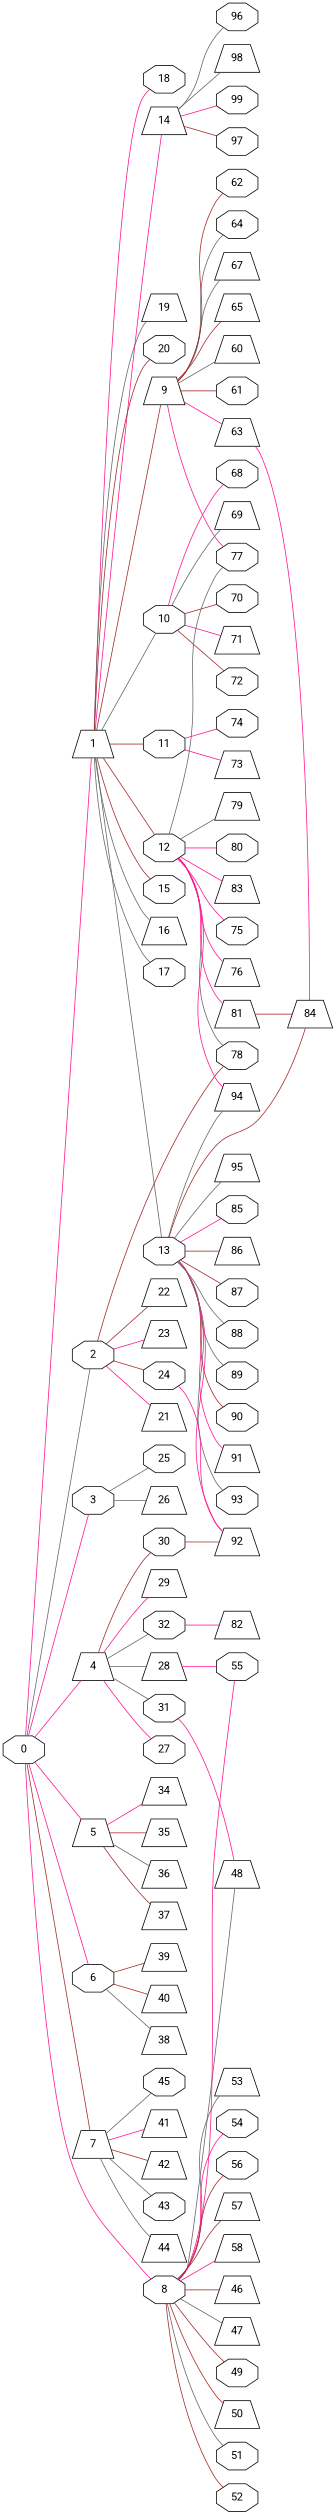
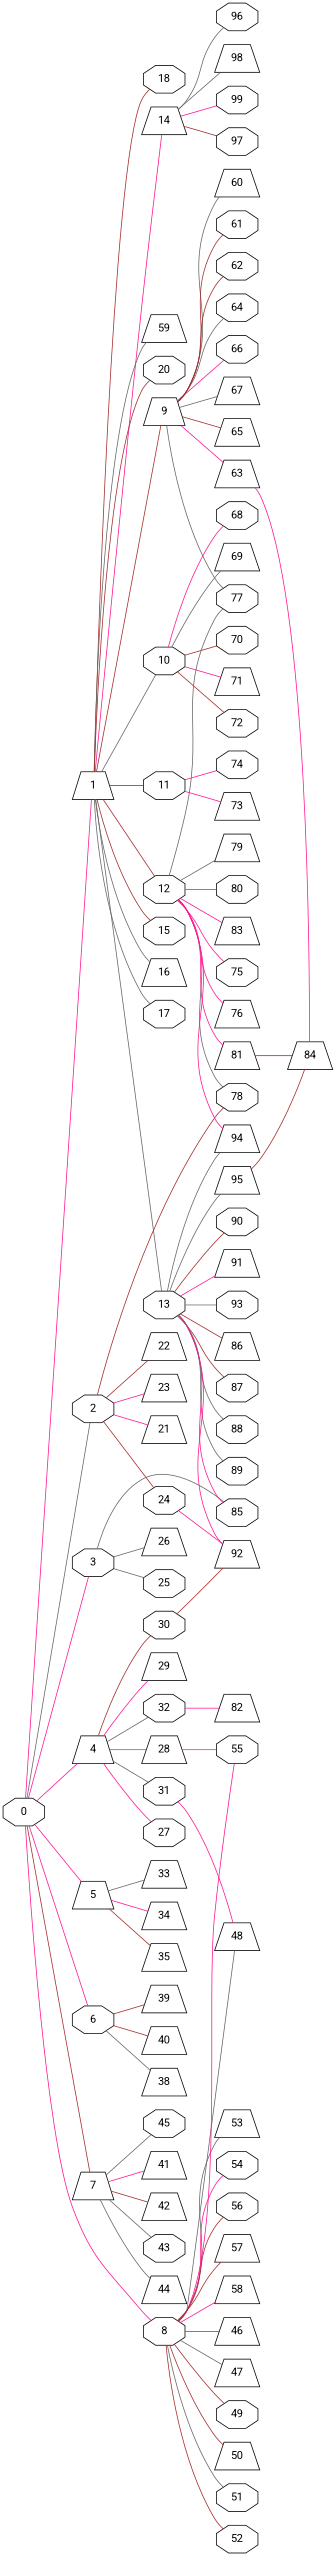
(164, 308) -> (164, 329)
none -> (237, 349)
(108, 407) -> (108, 428)
(188, 479) -> (185, 511)
(237, 1133) -> (282, 1122)
none -> (141, 1480)
(164, 1874) -> (164, 1874)
(164, 1916) -> none
